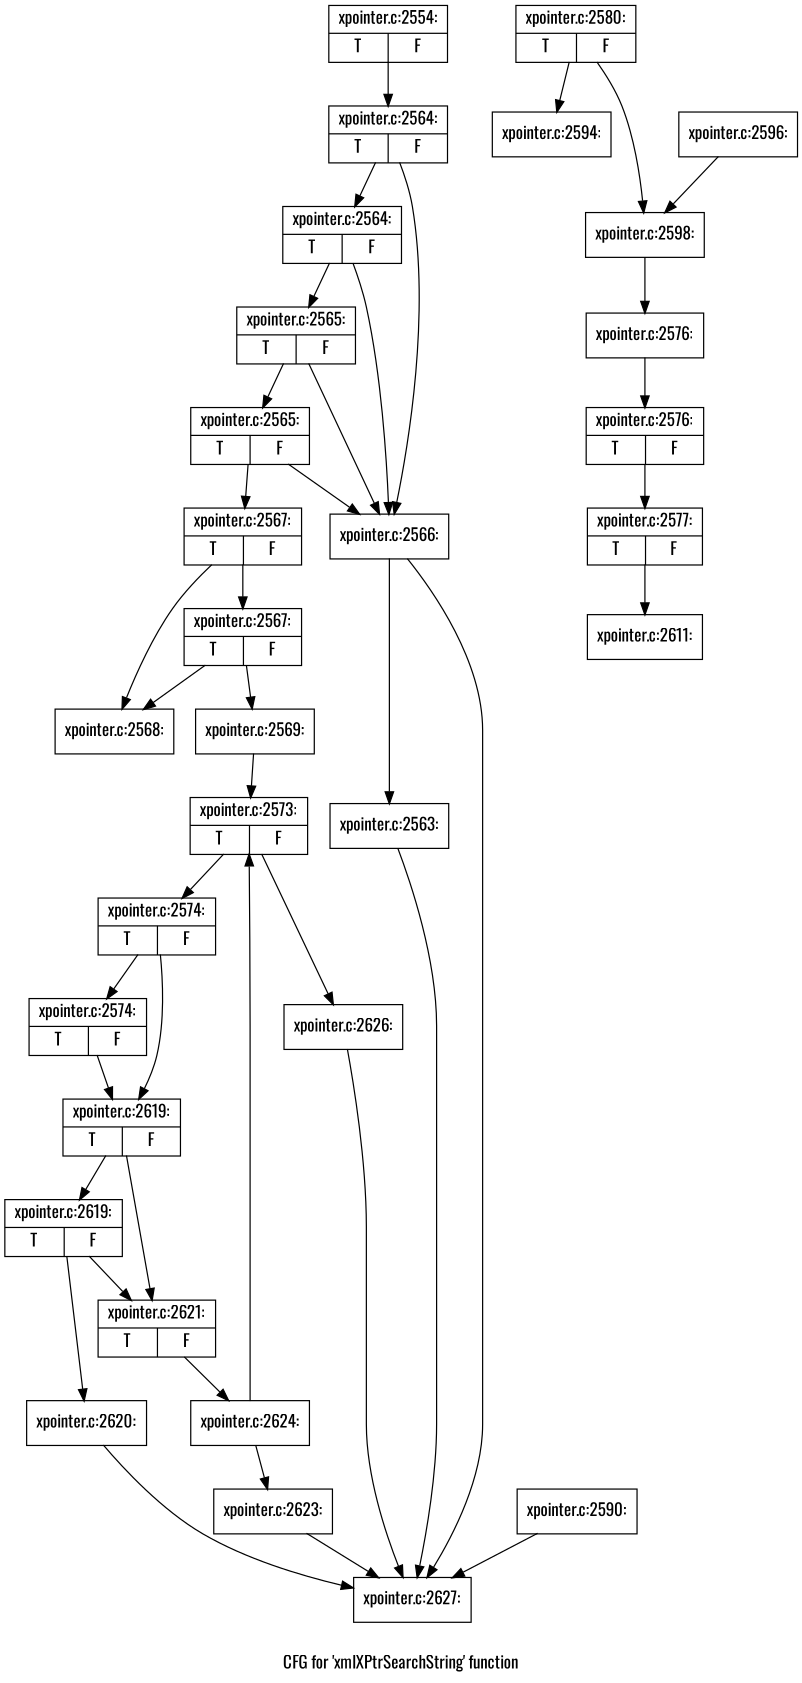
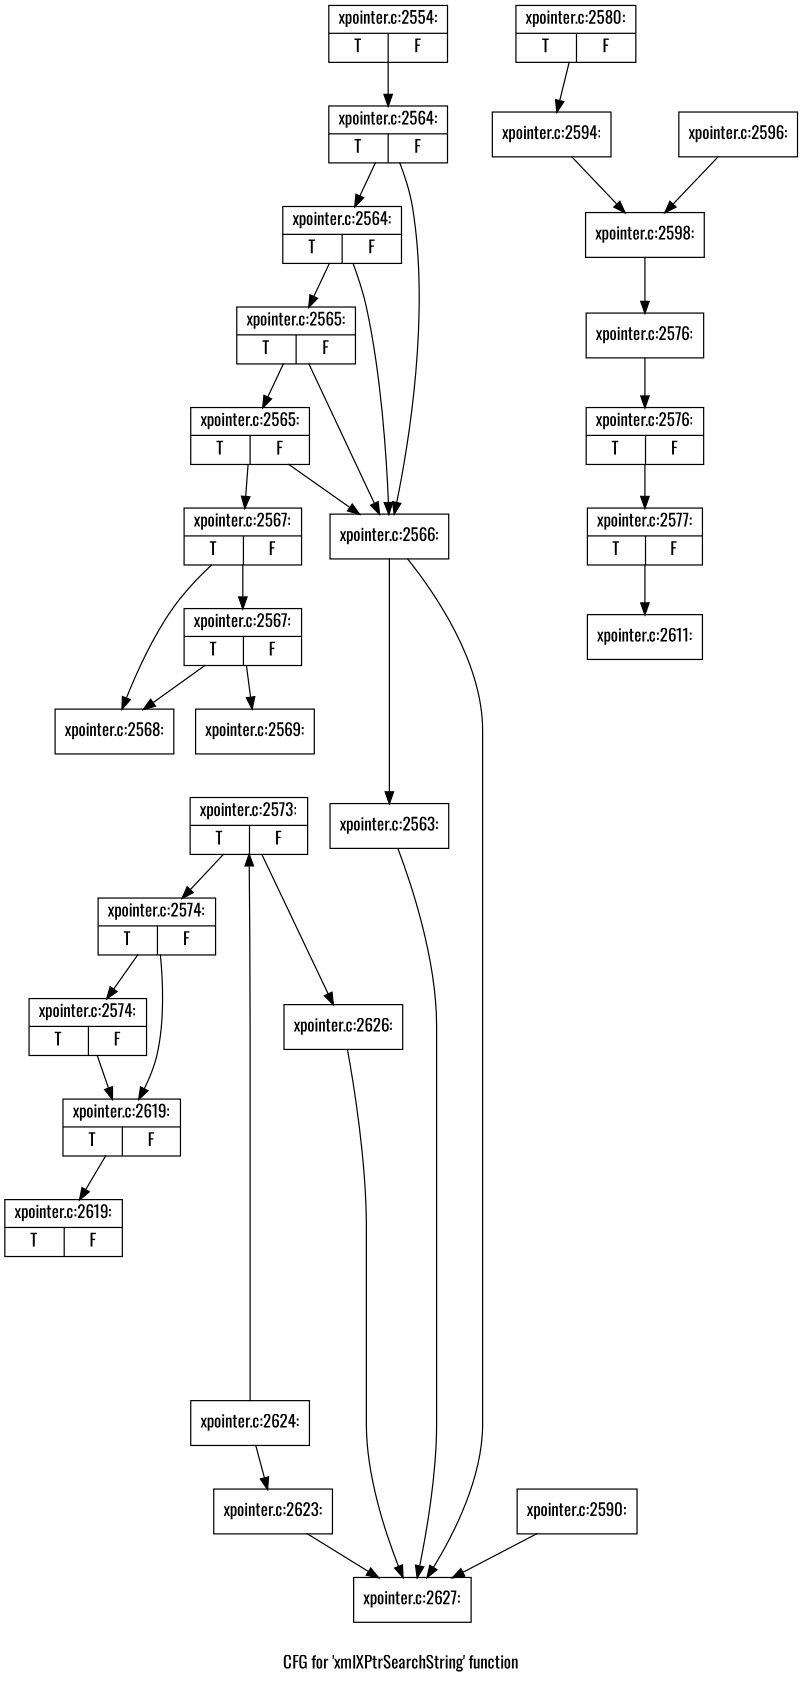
(629, 128) -> (594, 180)
(253, 770) -> none
(157, 1329) -> none
(87, 1423) -> none
